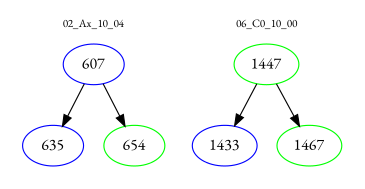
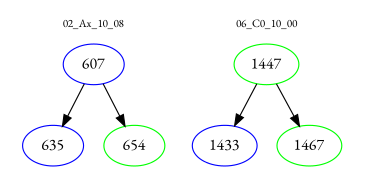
(94, 24) -> (94, 24)
